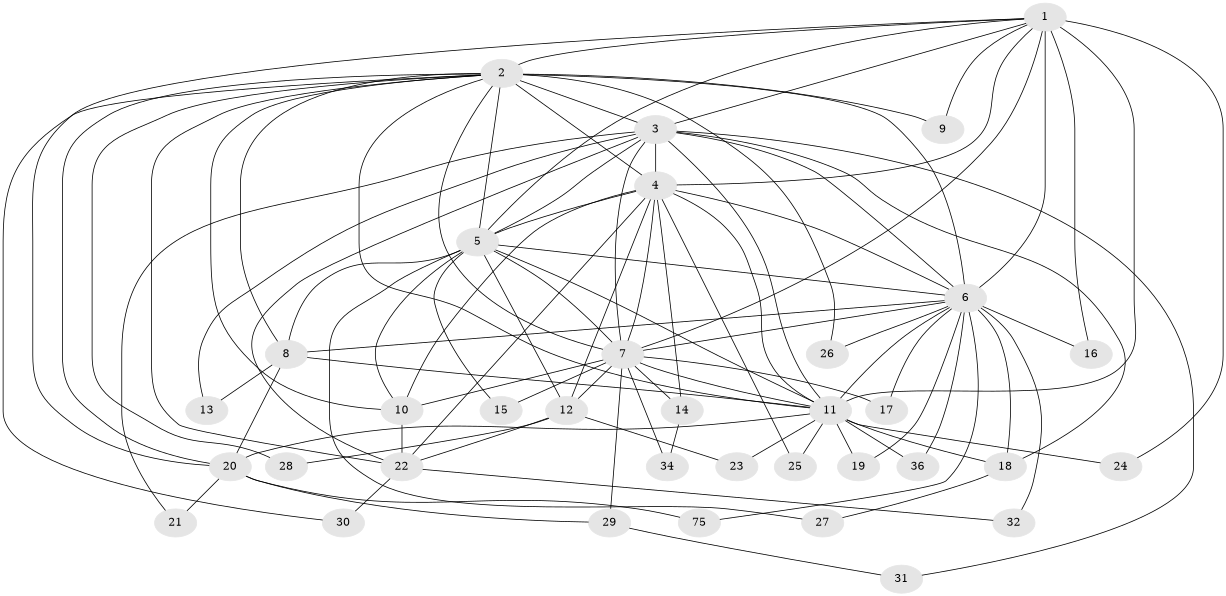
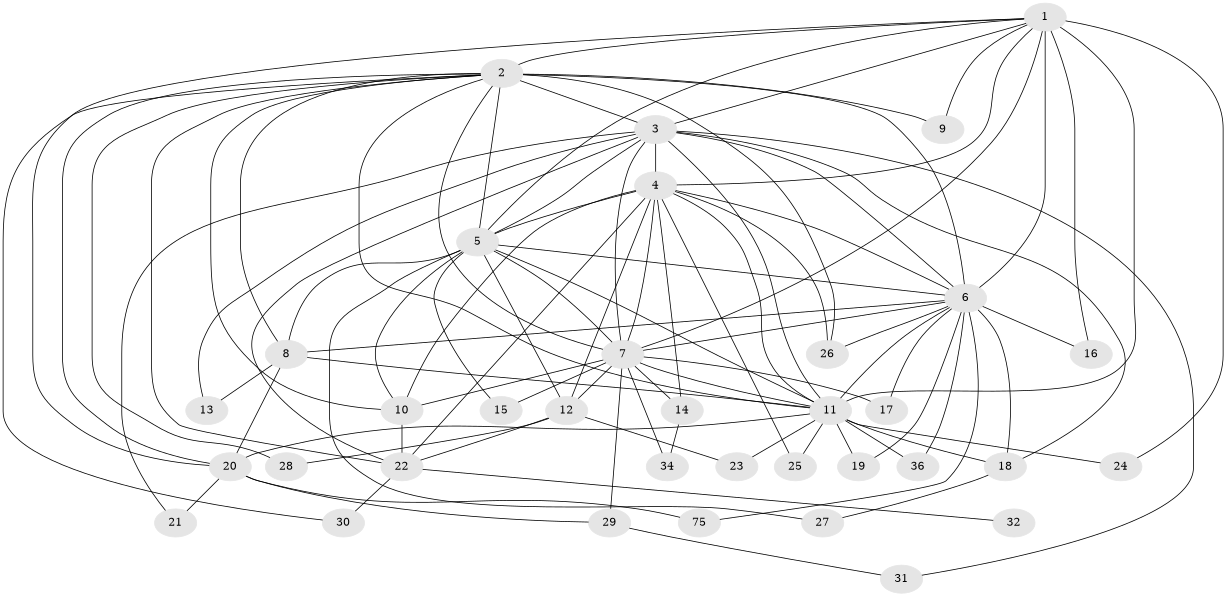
(579, 130) -> (778, 242)
(1039, 401) -> none
